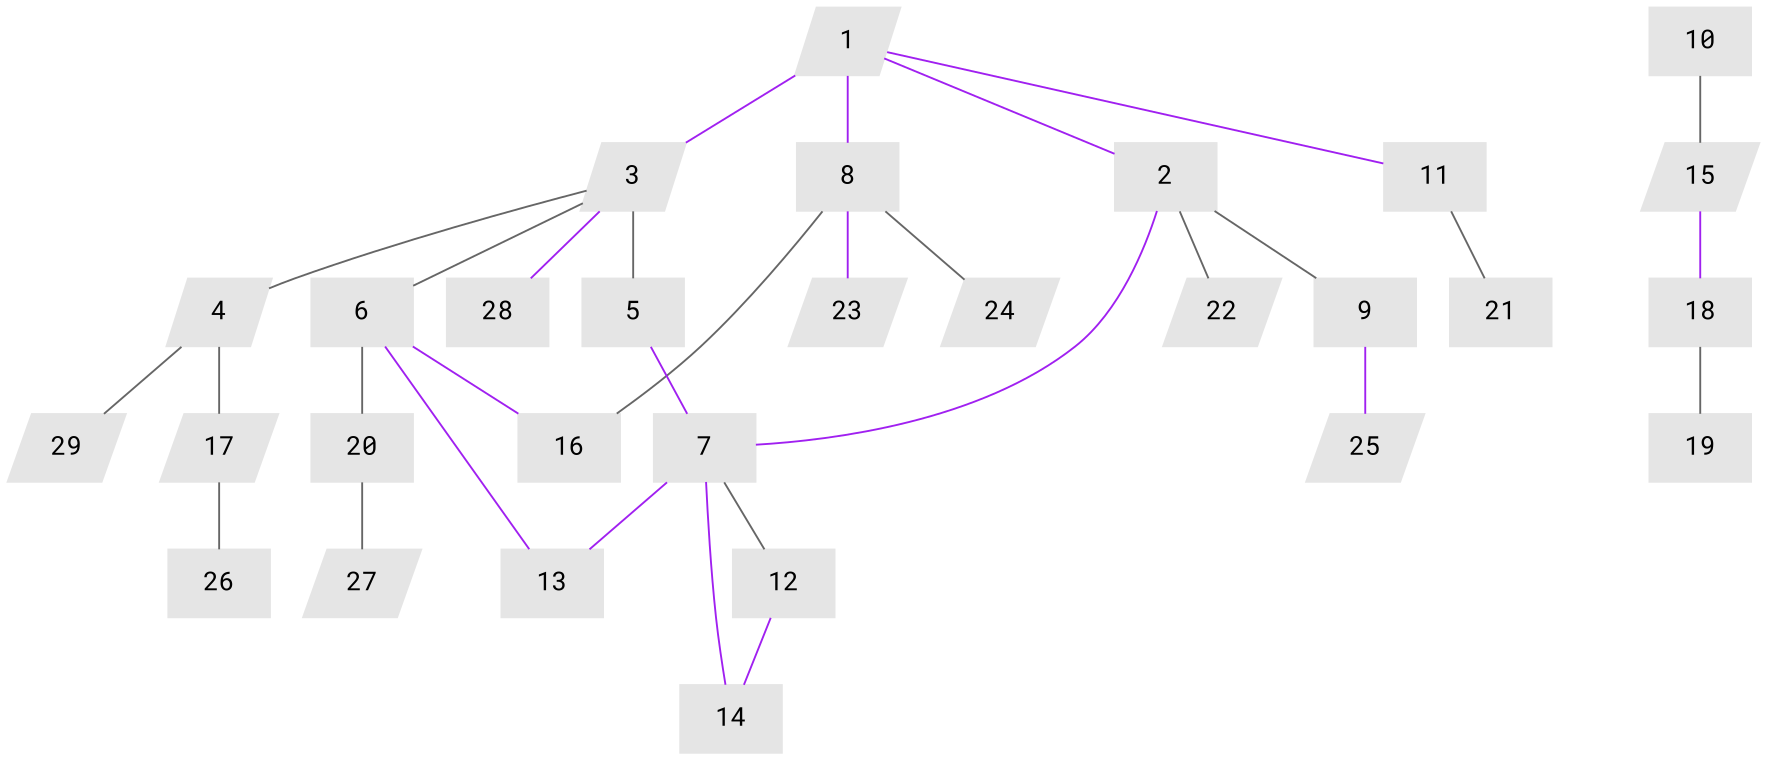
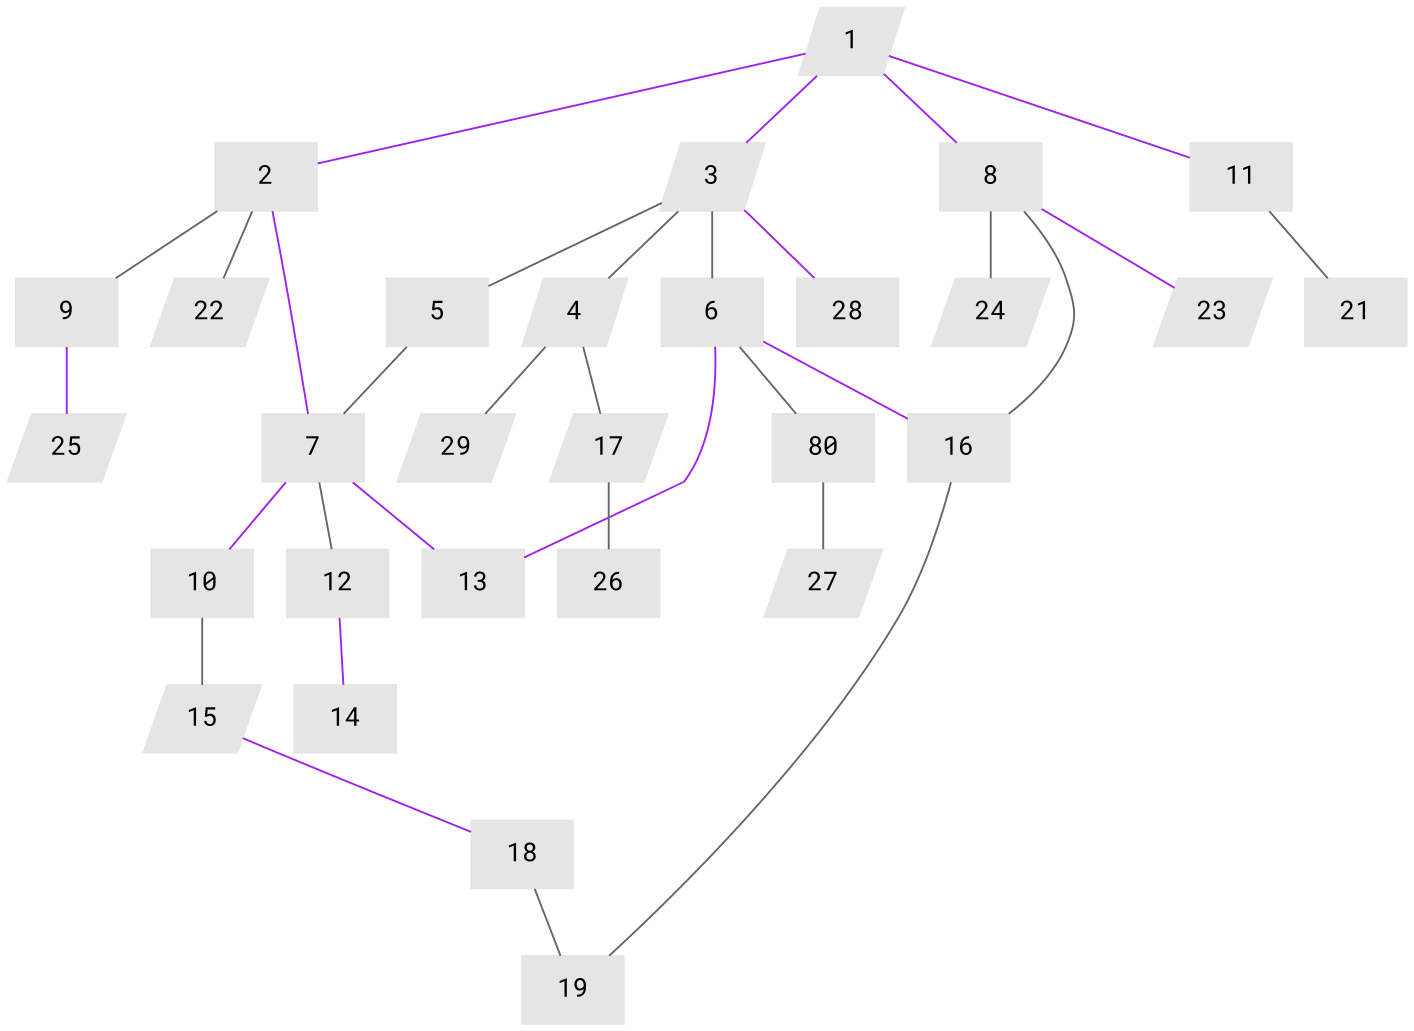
(673, 387) -> (375, 380)
(362, 448) -> (823, 448)
(713, 584) -> (258, 516)
none -> (812, 740)
